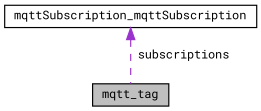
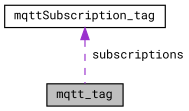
(131, 16) -> (85, 16)
